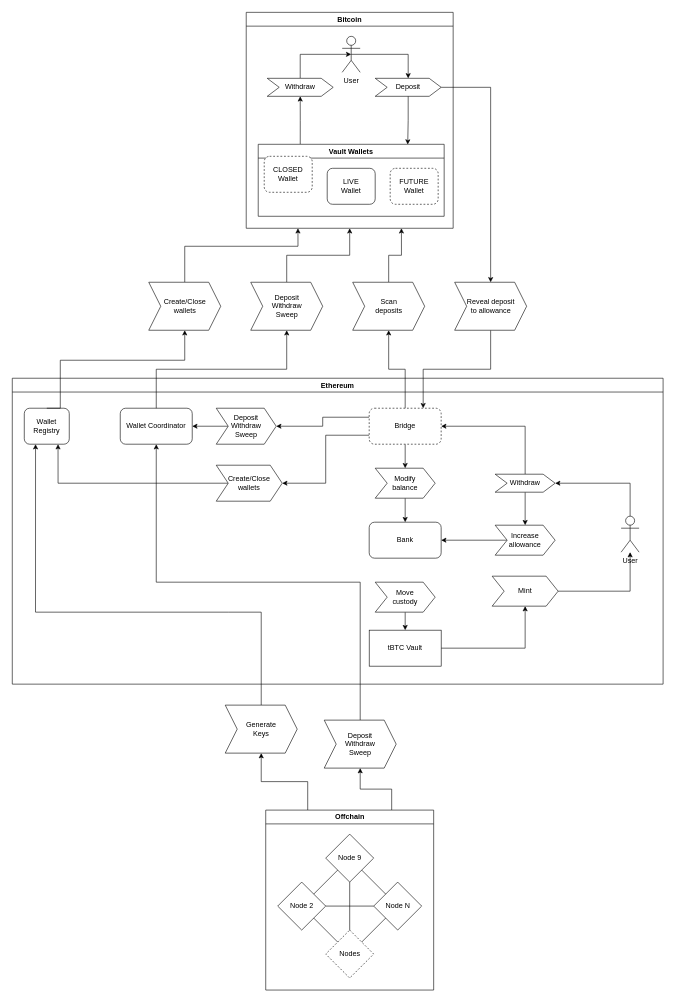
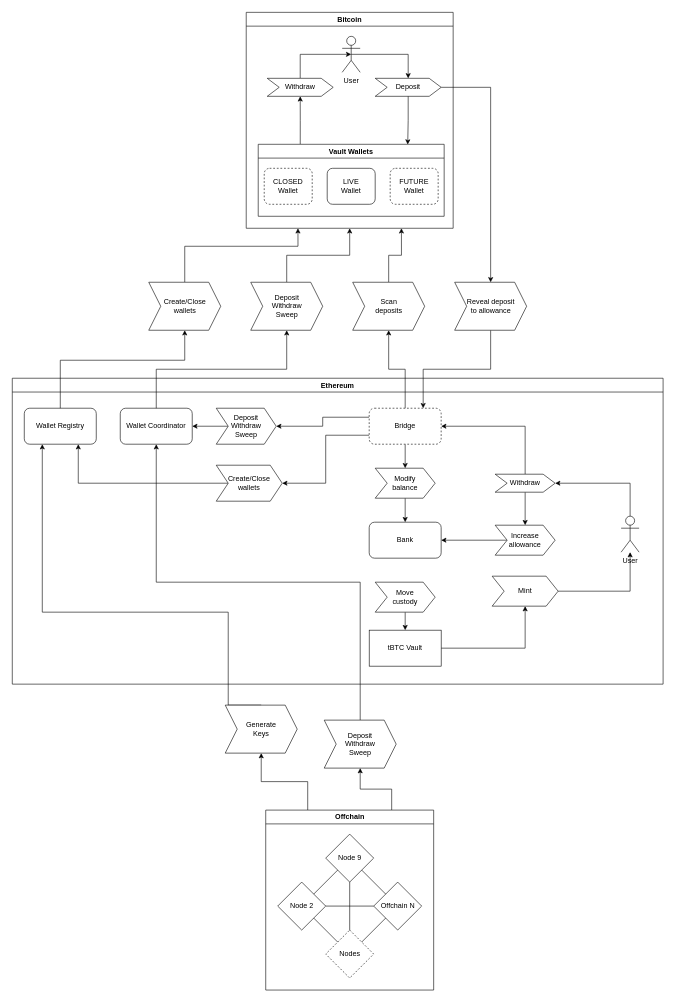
(288, 174) -> (288, 186)
(47, 426) -> (60, 426)
(398, 906) -> (398, 906)
